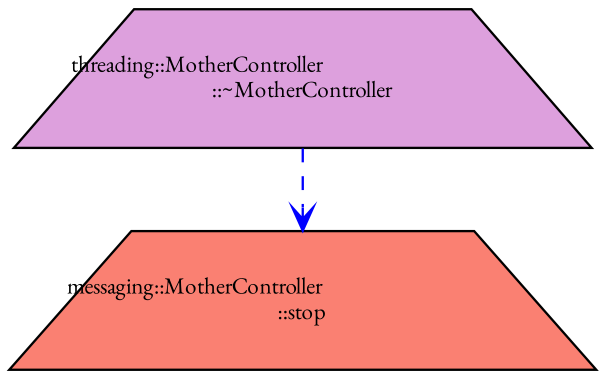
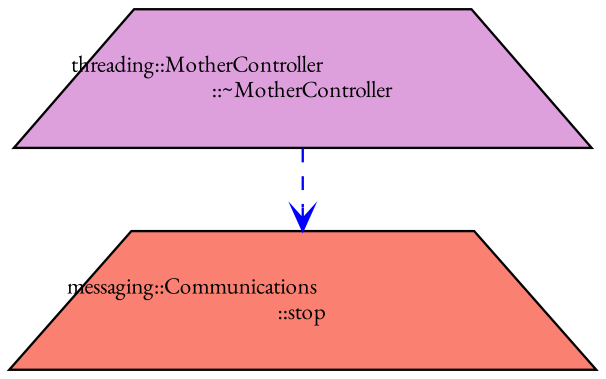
(303, 300) -> (303, 300)
